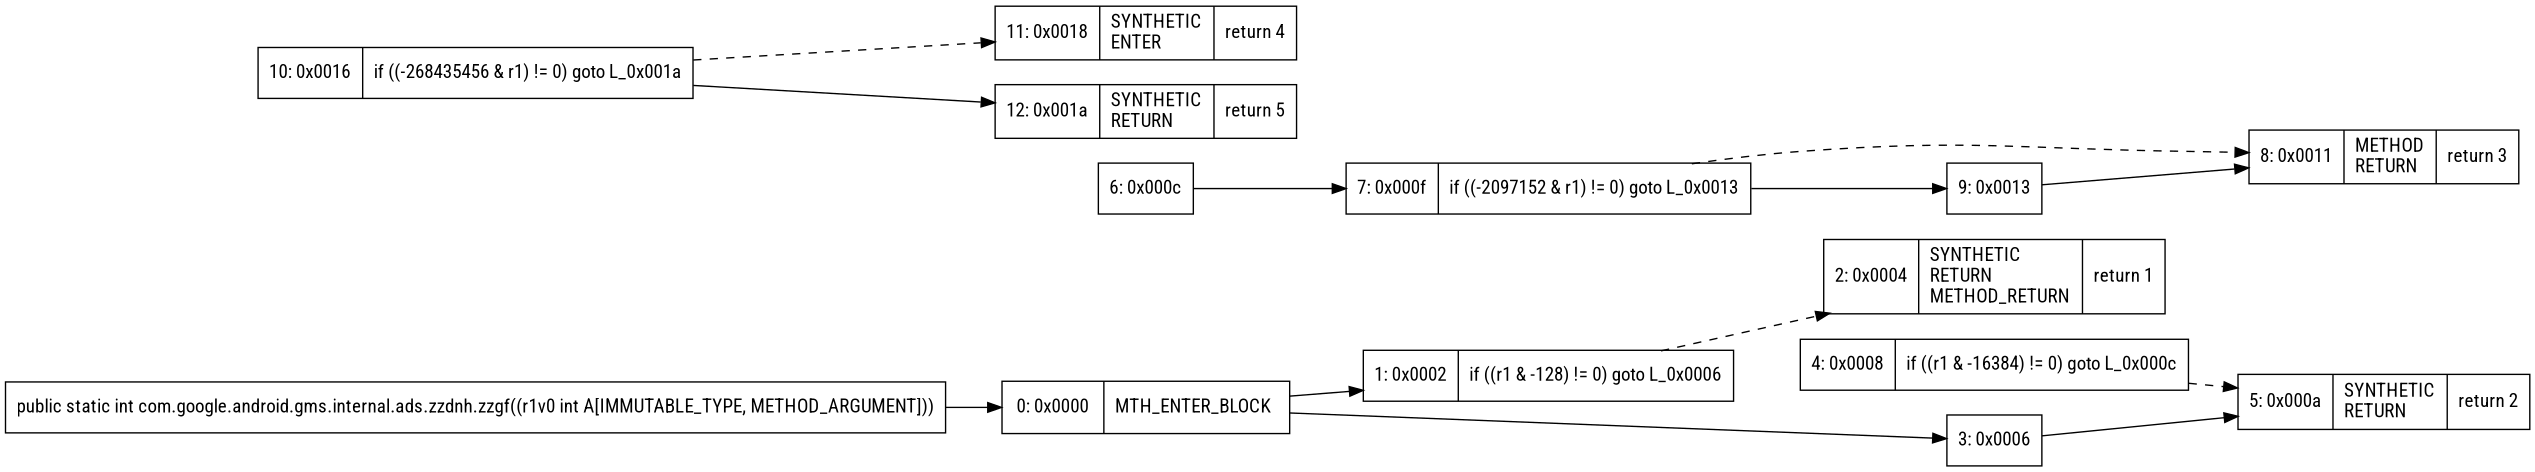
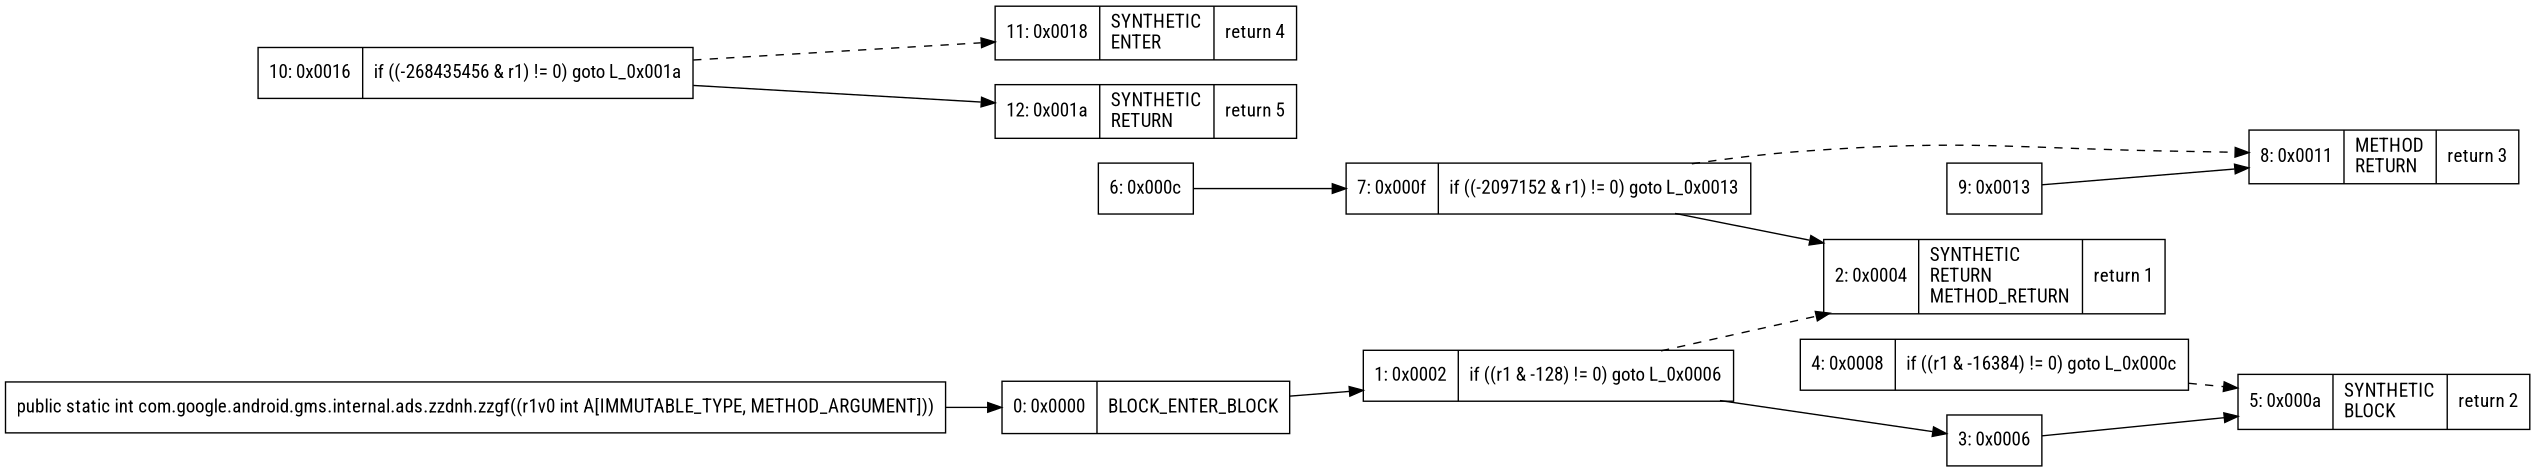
(1842, 189) -> (1742, 227)
(1193, 407) -> (1193, 407)
(2376, 412) -> (2370, 412)
(1611, 426) -> (1826, 416)
